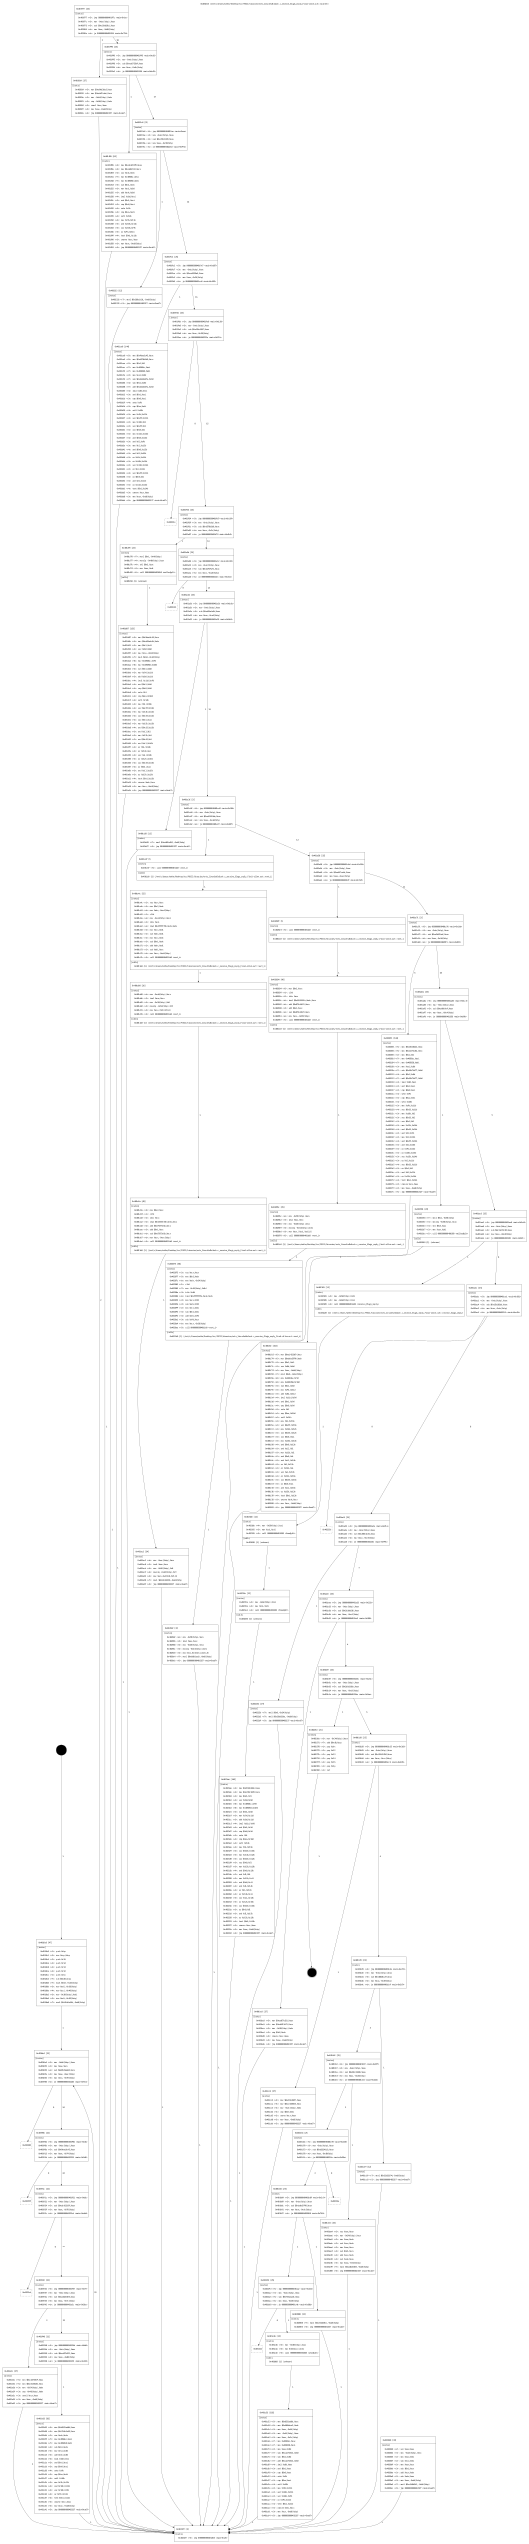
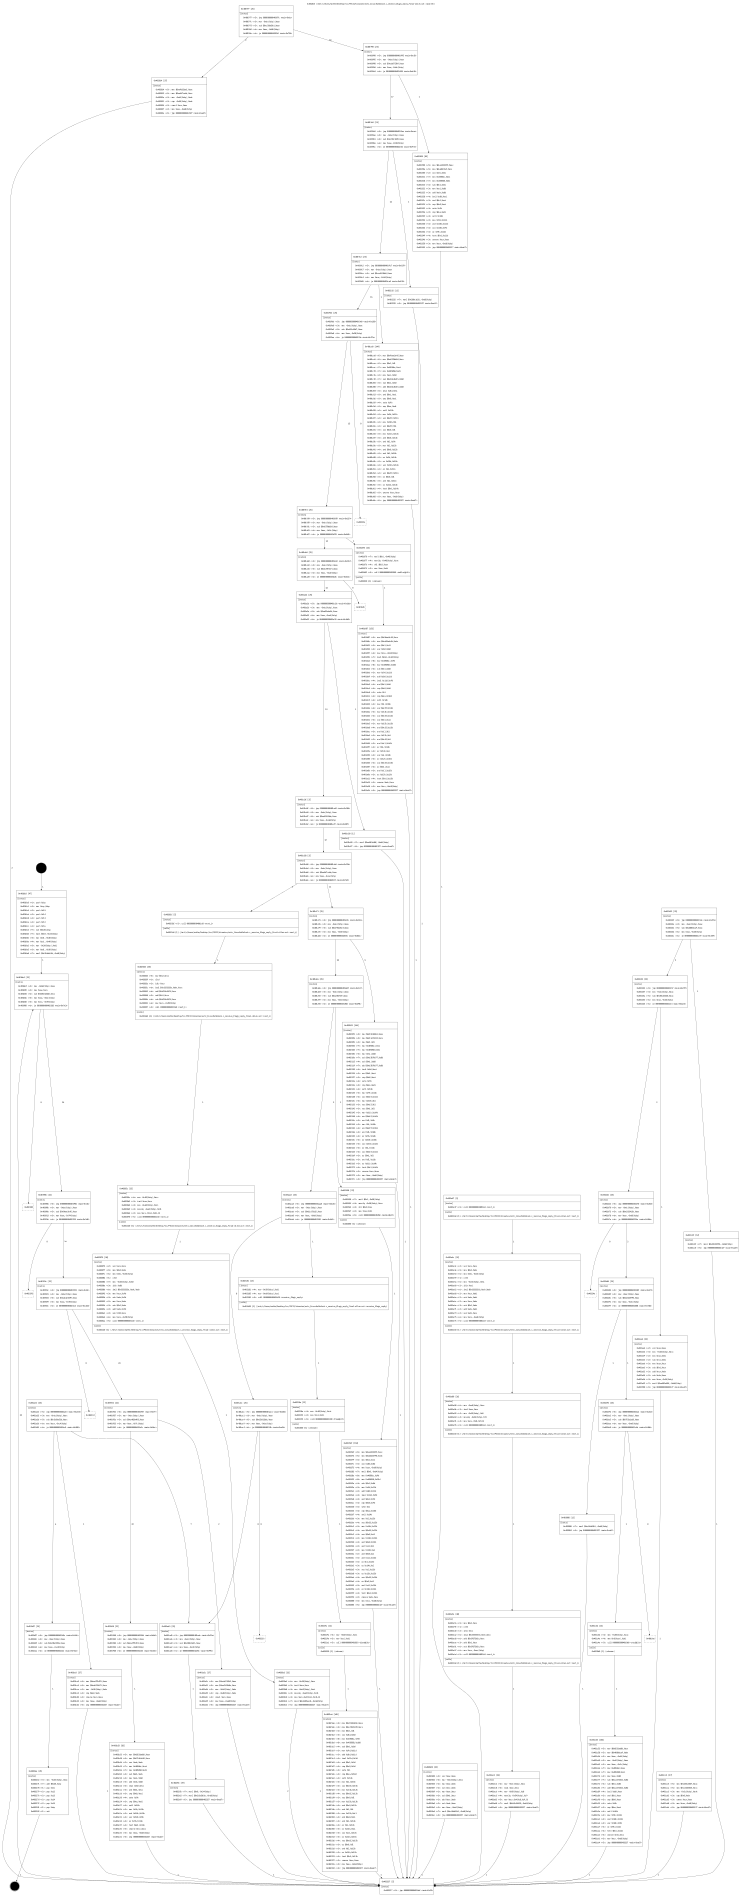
(206, 841) -> none
(354, 1567) -> (171, 1493)
(379, 1750) -> none
